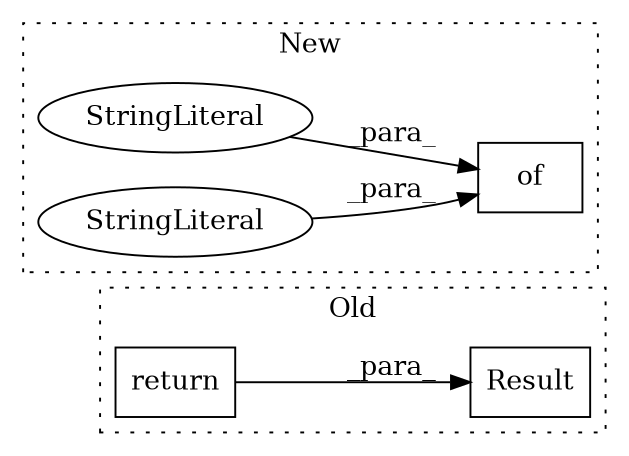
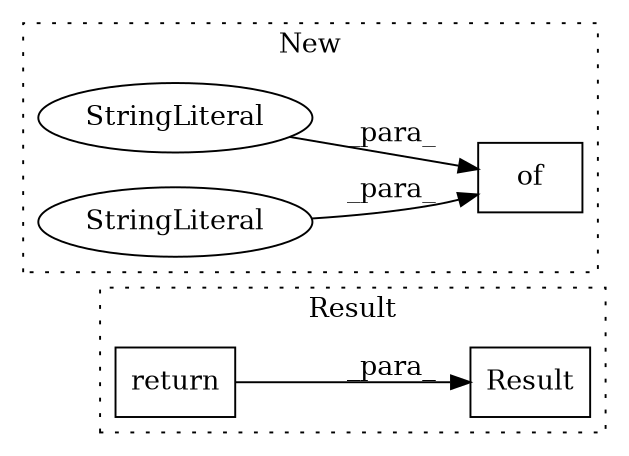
(353, 310) -> (353, 310)
